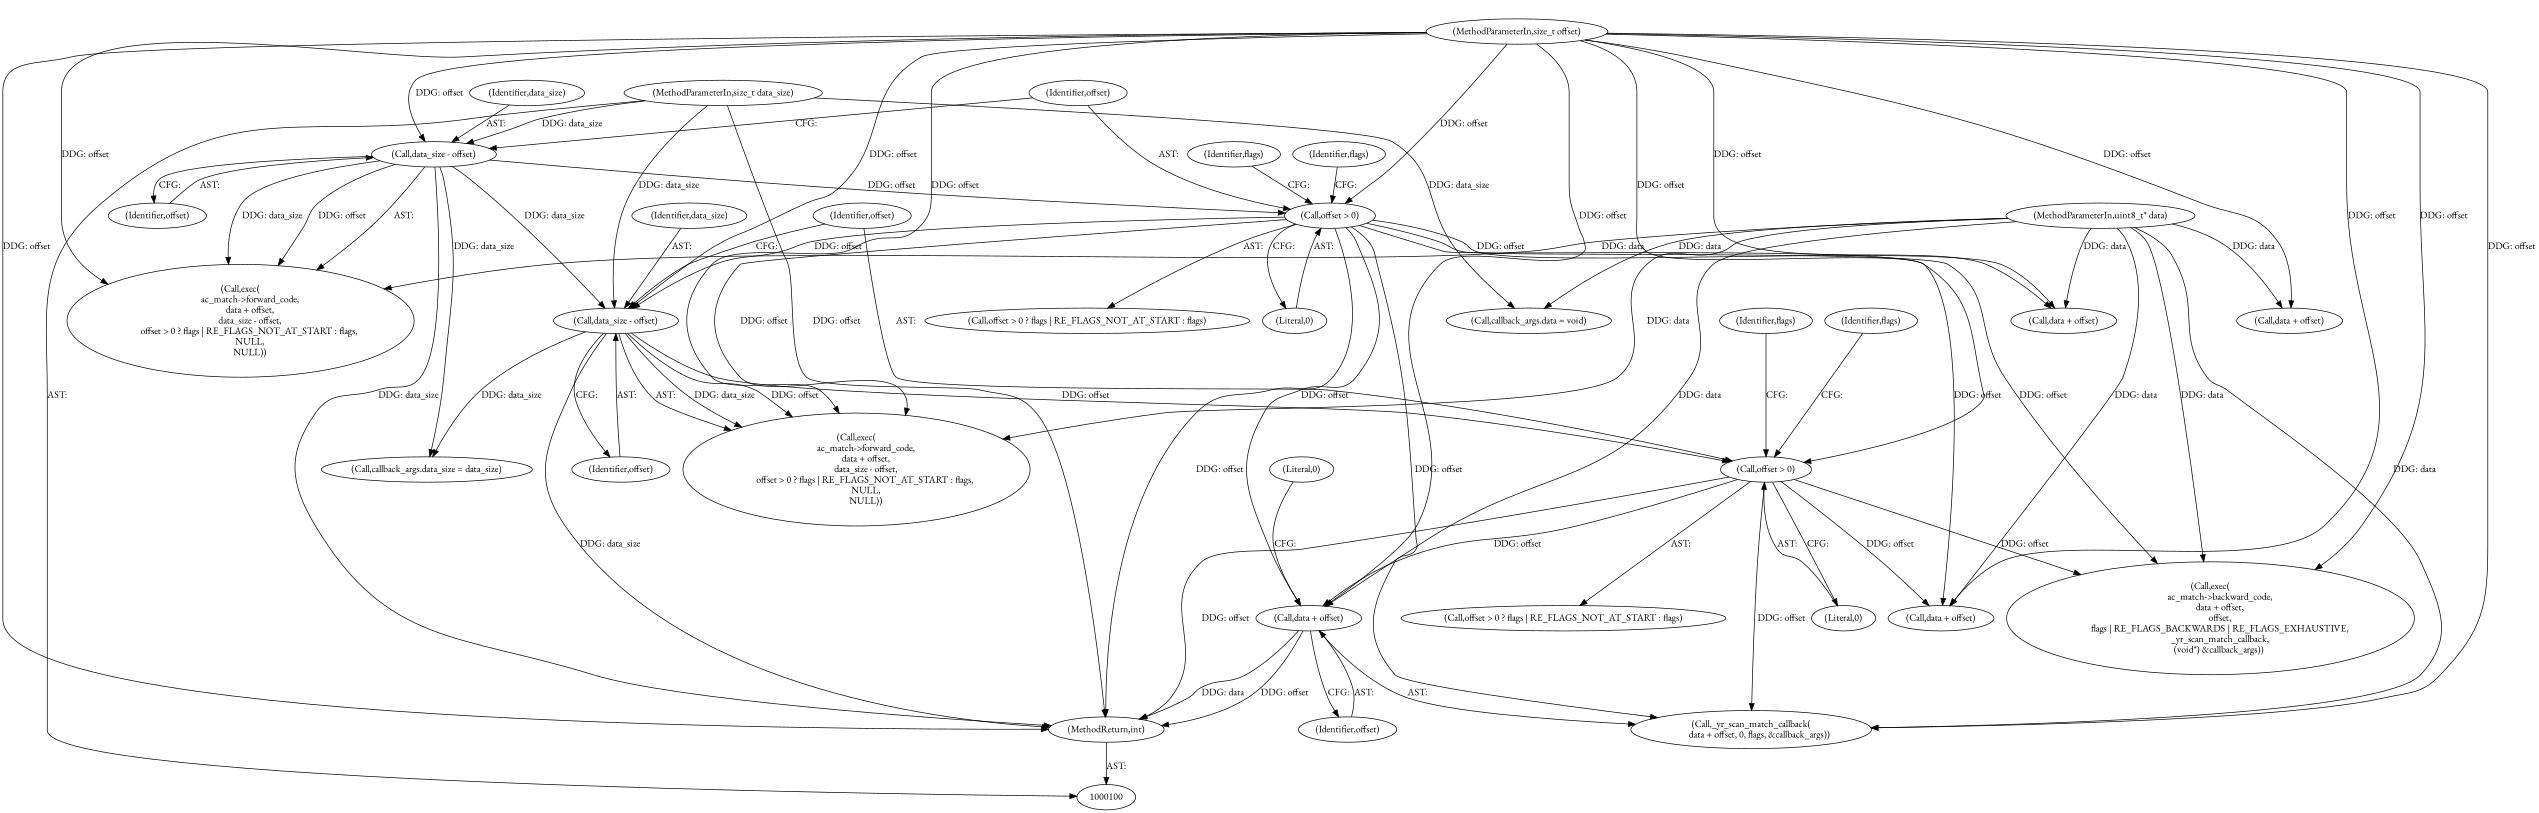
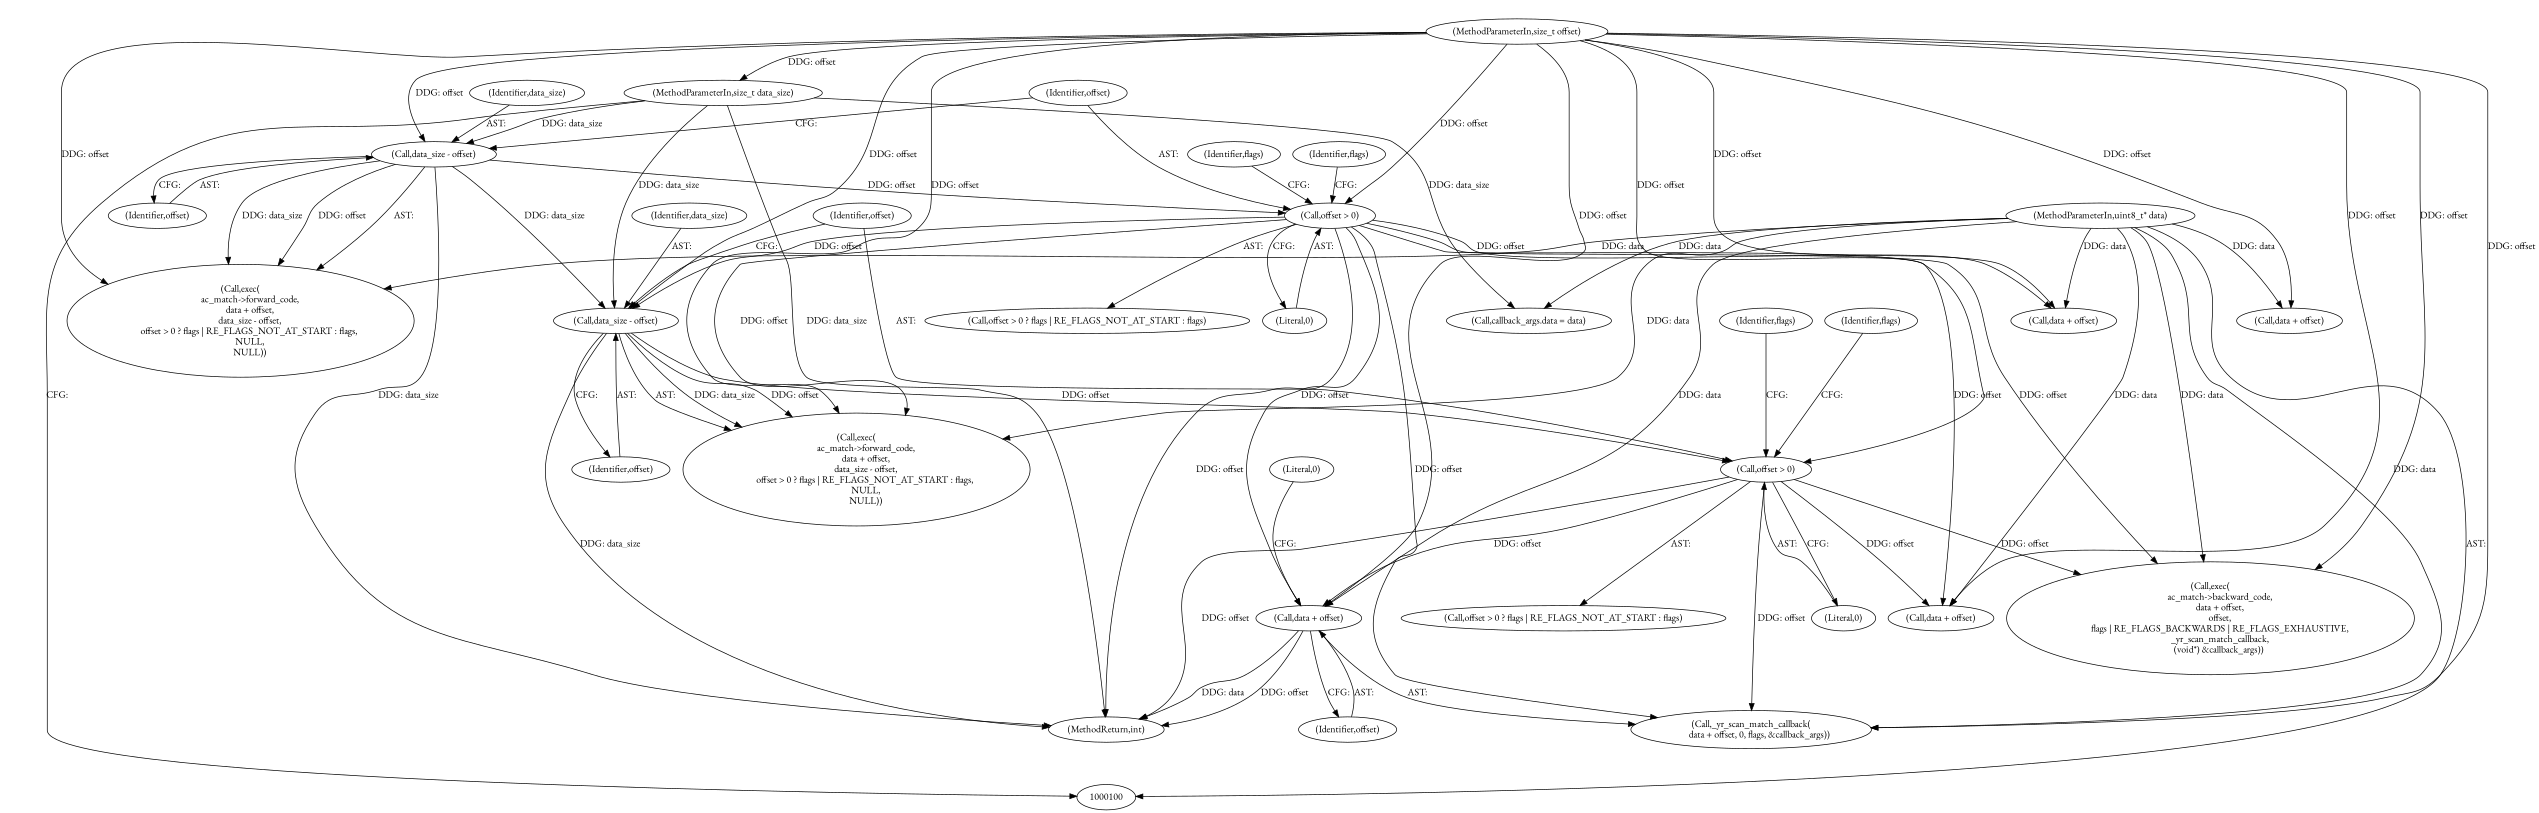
(3, 165) -> (1084, 39)
(837, 321) -> (837, 321)
(1529, 321) -> (1529, 321)
(59, 395) -> (59, 395)
(427, 470) -> none
(1106, 760) -> (2138, 752)
